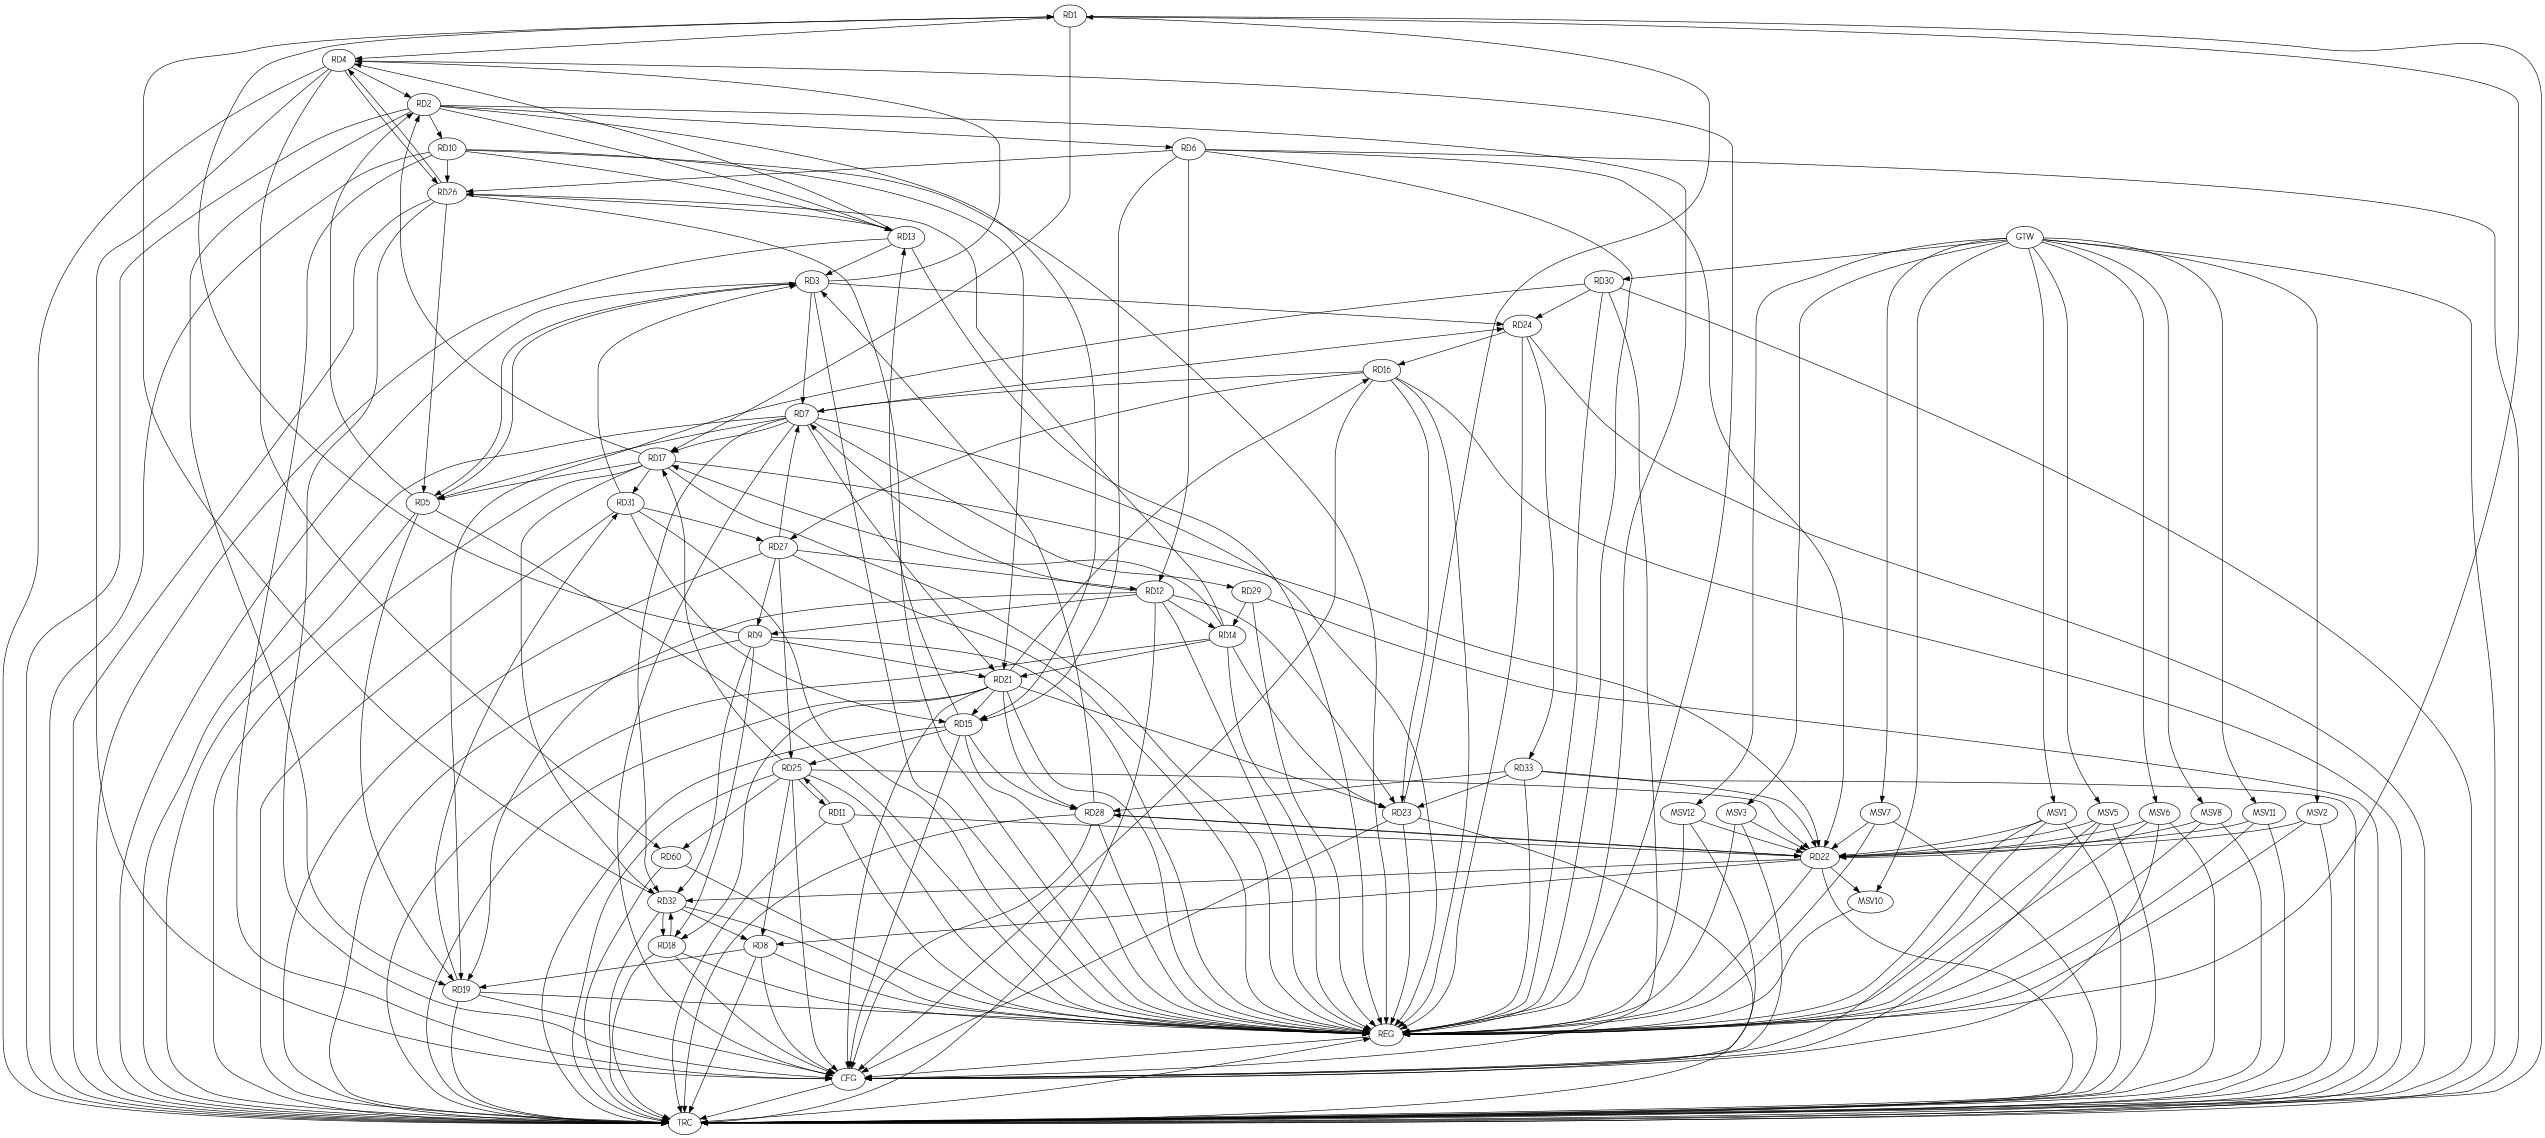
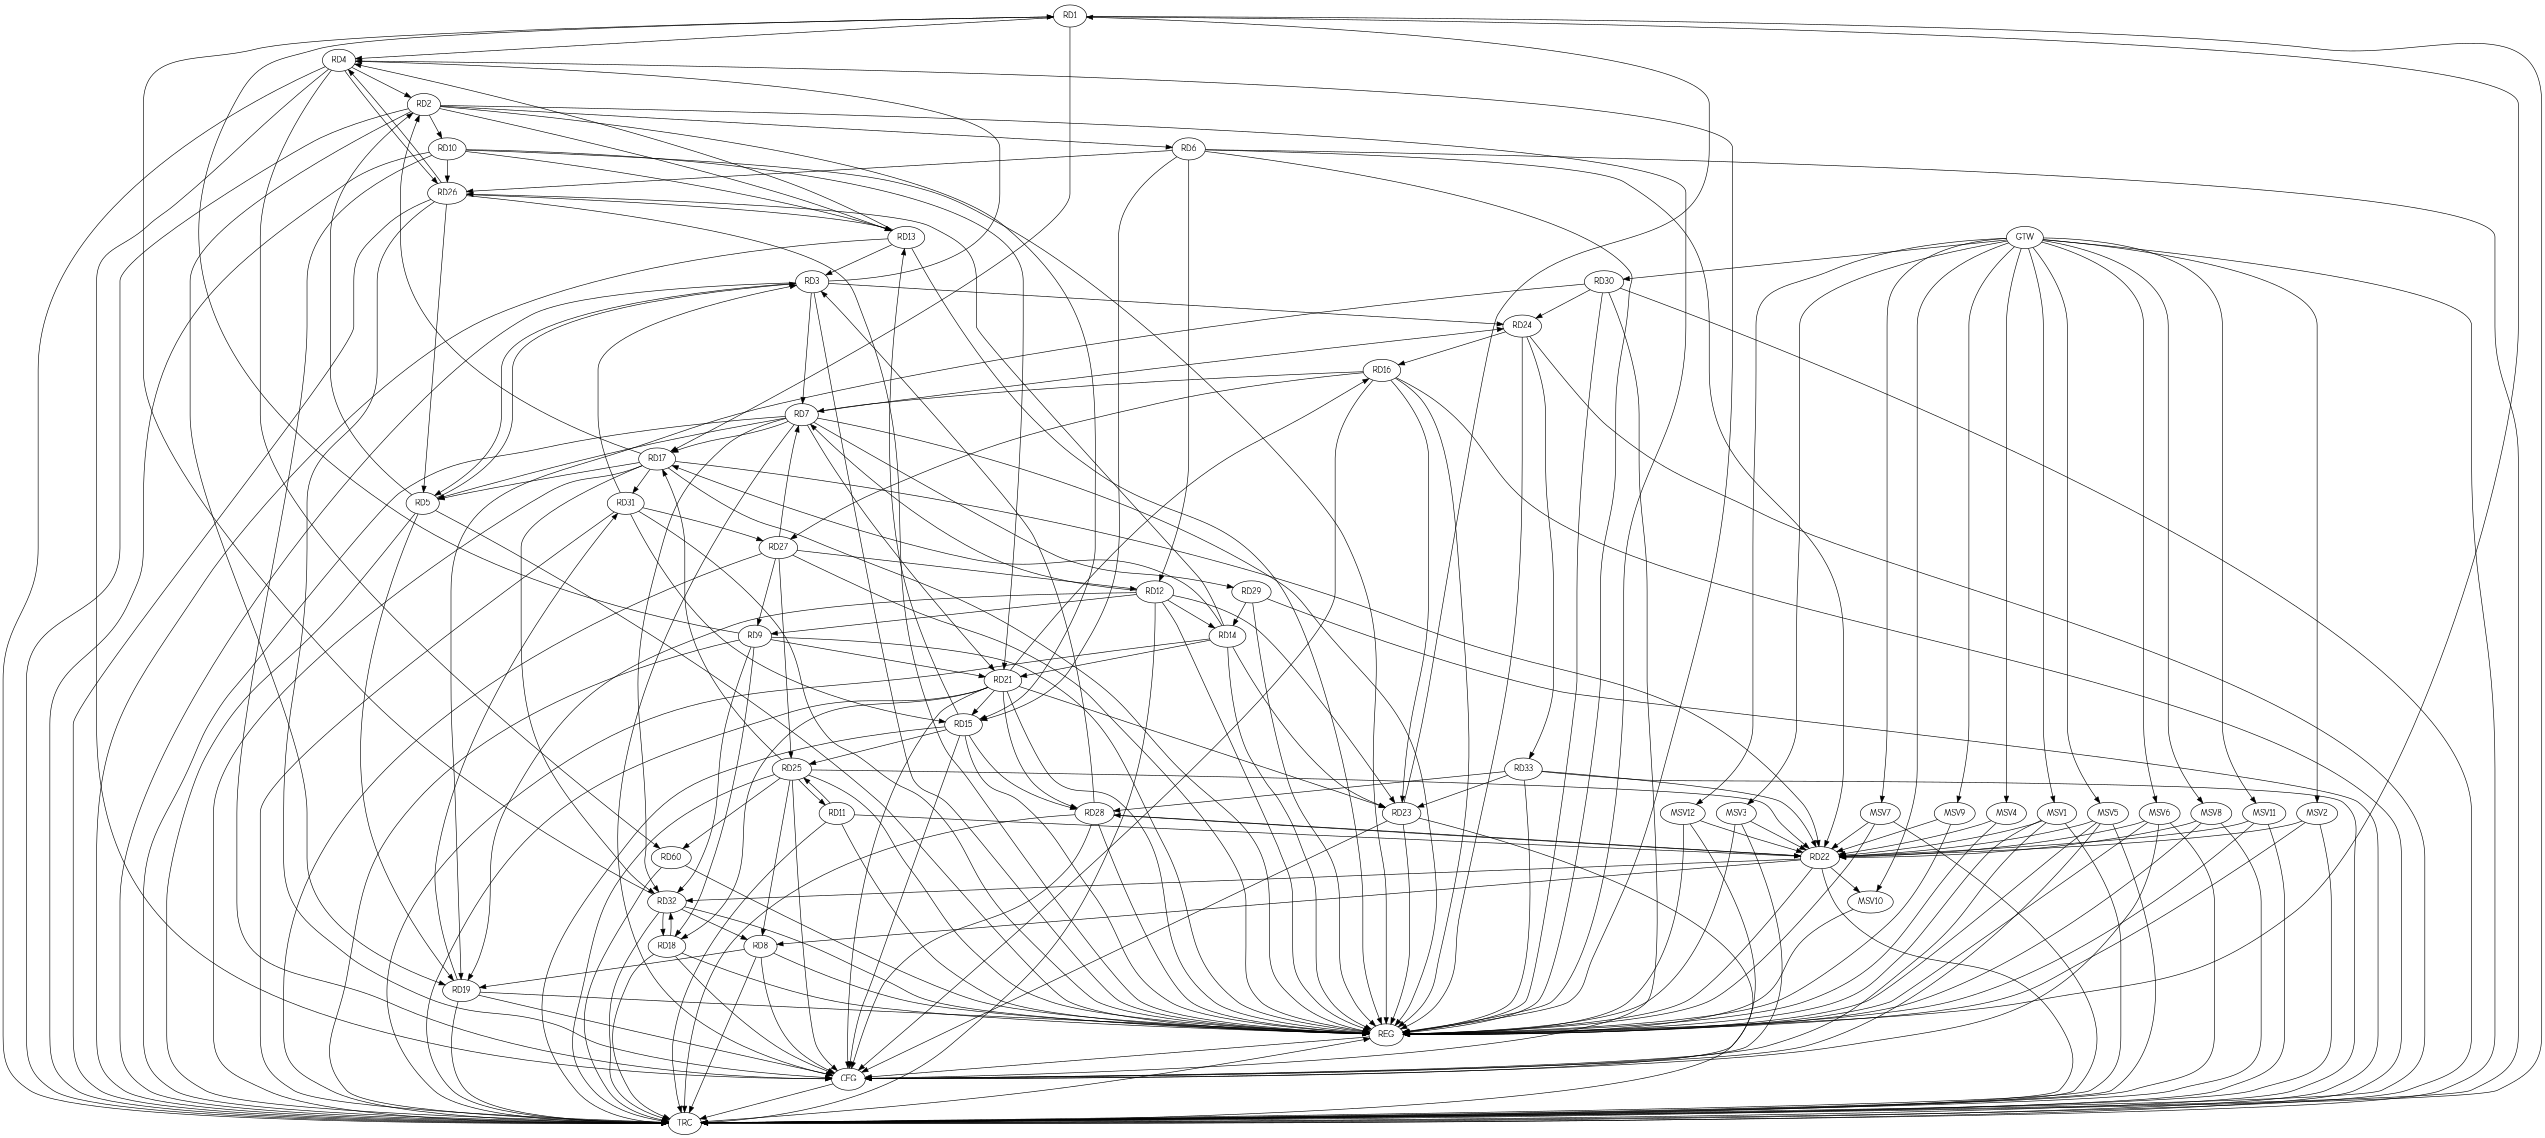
none -> (1955, 813)
none -> (2006, 813)
